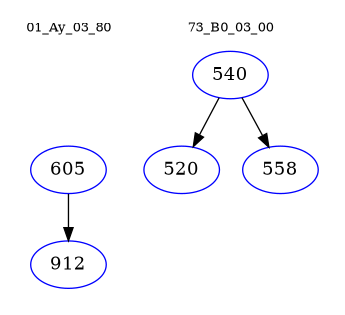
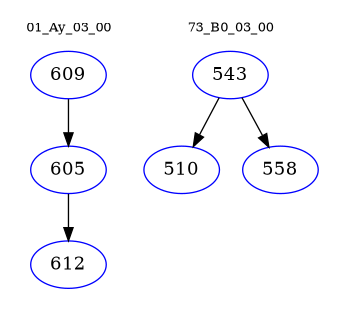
(69, 28) -> (69, 28)
none -> (68, 75)
(230, 75) -> (230, 75)
(182, 170) -> (182, 170)
(68, 265) -> (68, 265)
